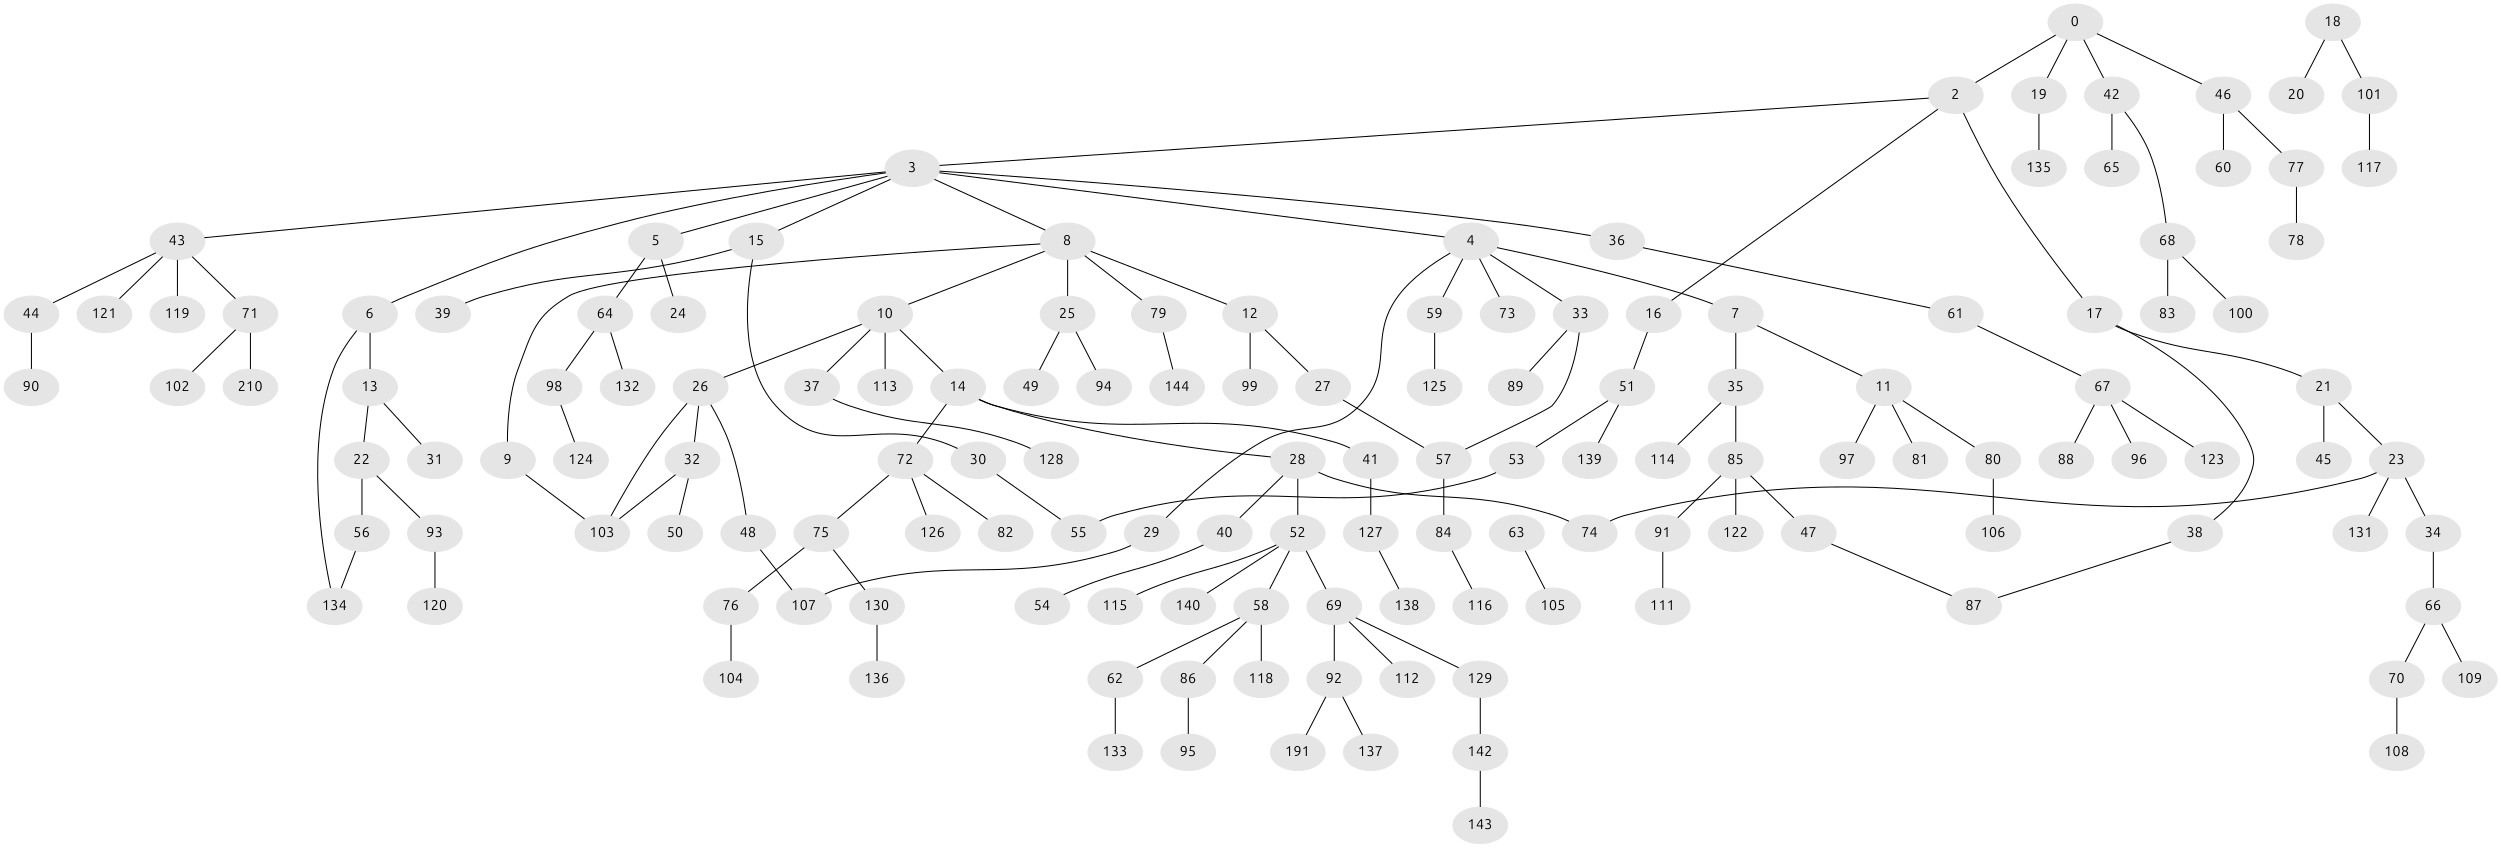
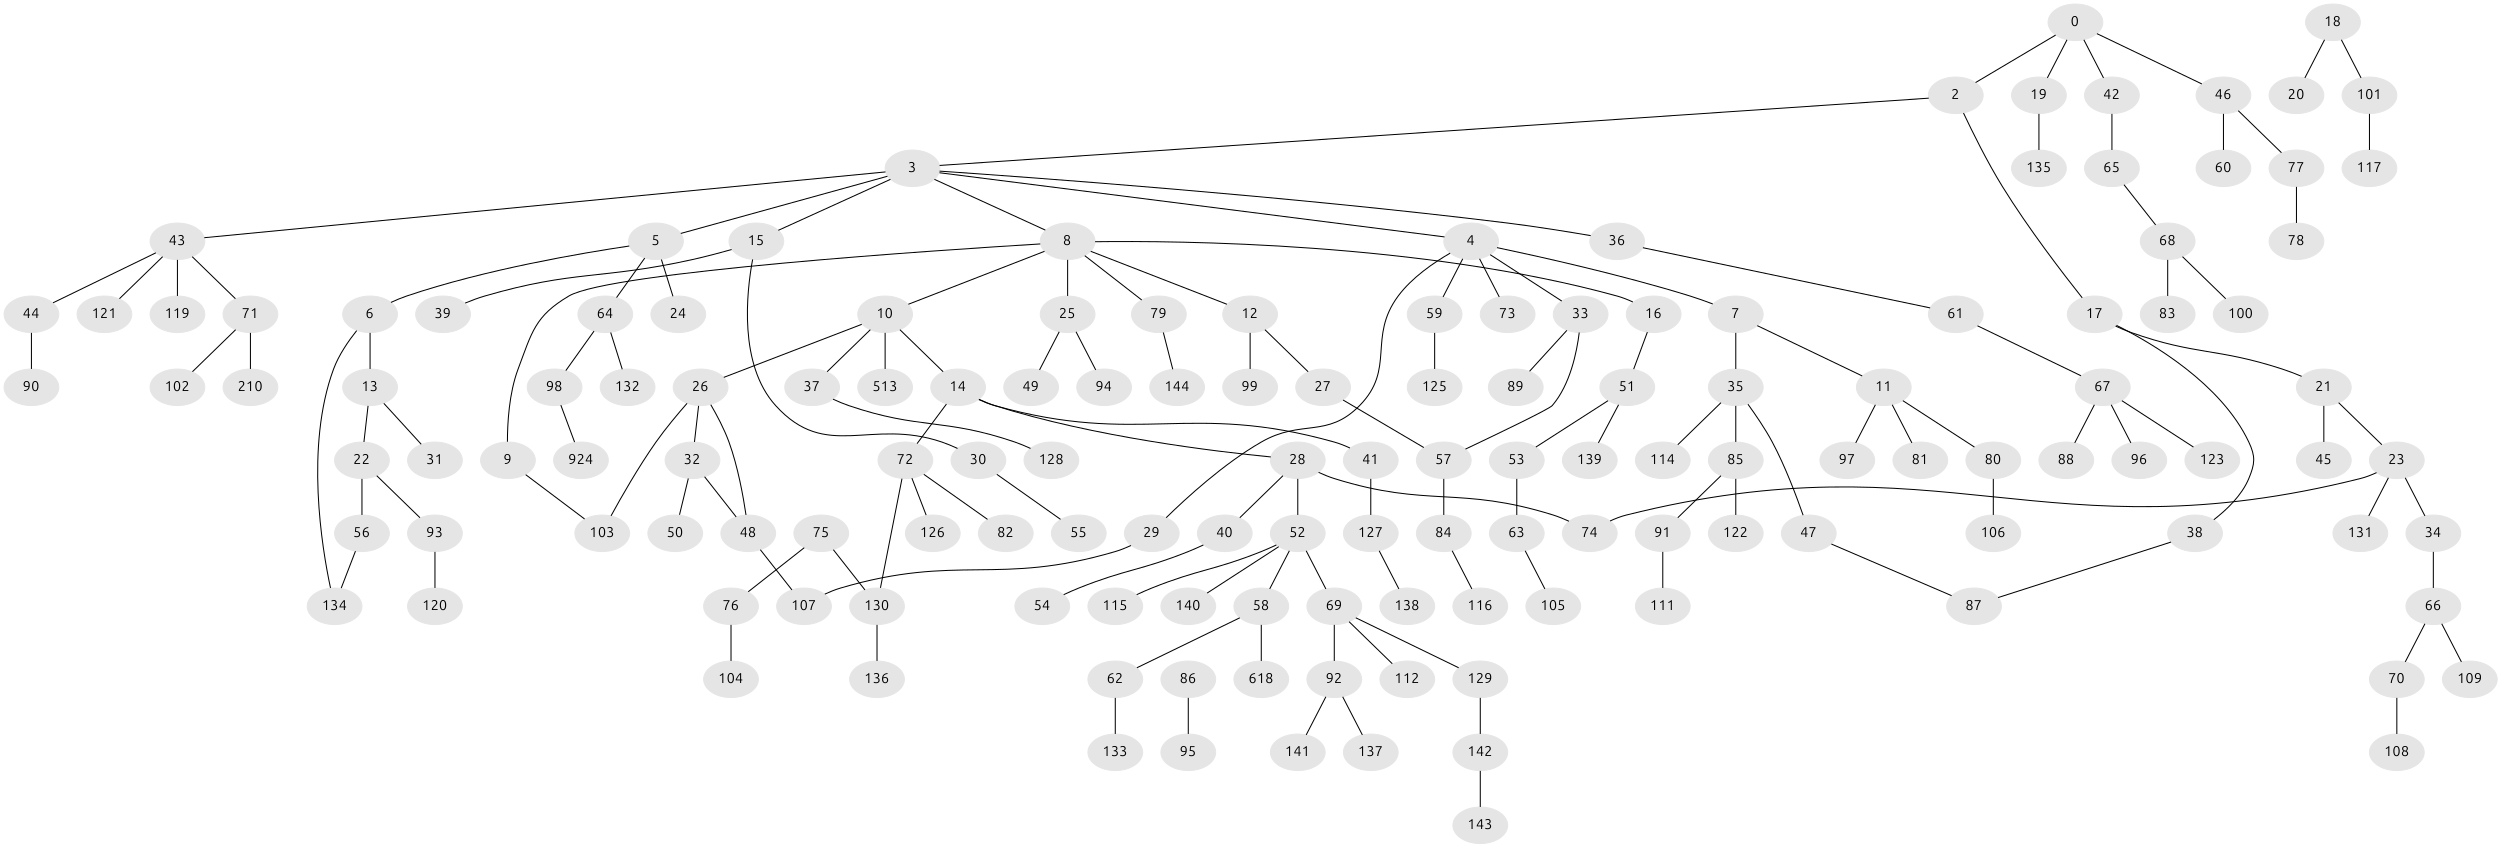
(2154, 164) -> (2140, 205)
(1805, 205) -> (1366, 253)
(634, 220) -> (509, 268)
(885, 387) -> (885, 387)
(581, 460) -> (581, 460)
(647, 497) -> (720, 497)
(863, 497) -> (891, 533)
(1308, 497) -> (1517, 497)
(1773, 498) -> (1780, 457)
(1225, 643) -> none
(1261, 679) -> (1261, 679)
(1298, 752) -> (1298, 752)
